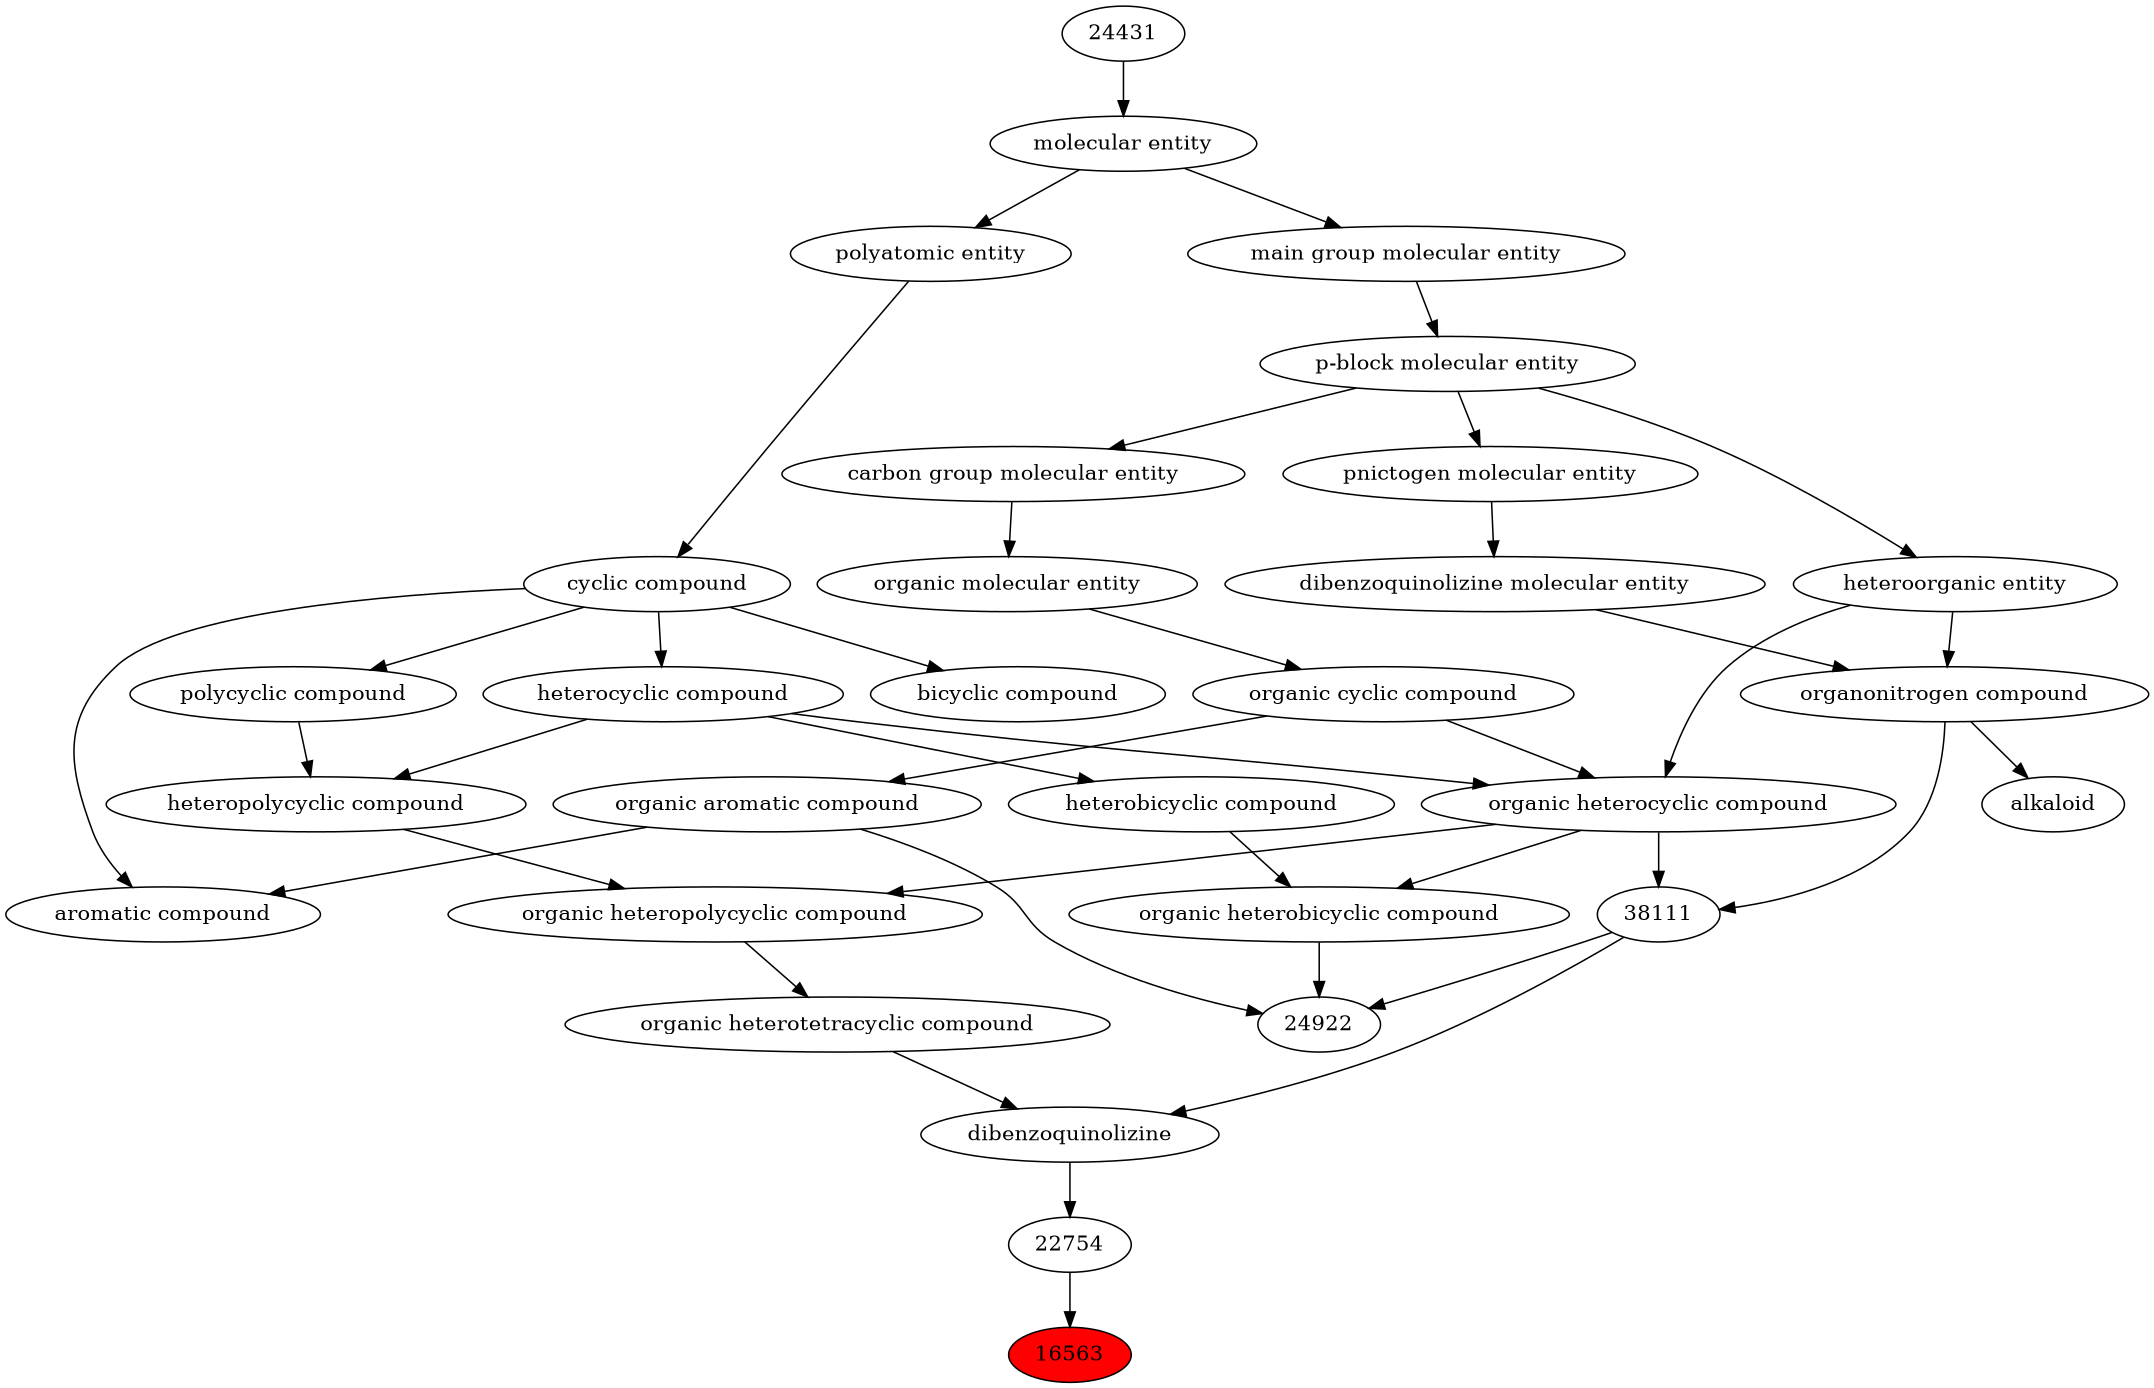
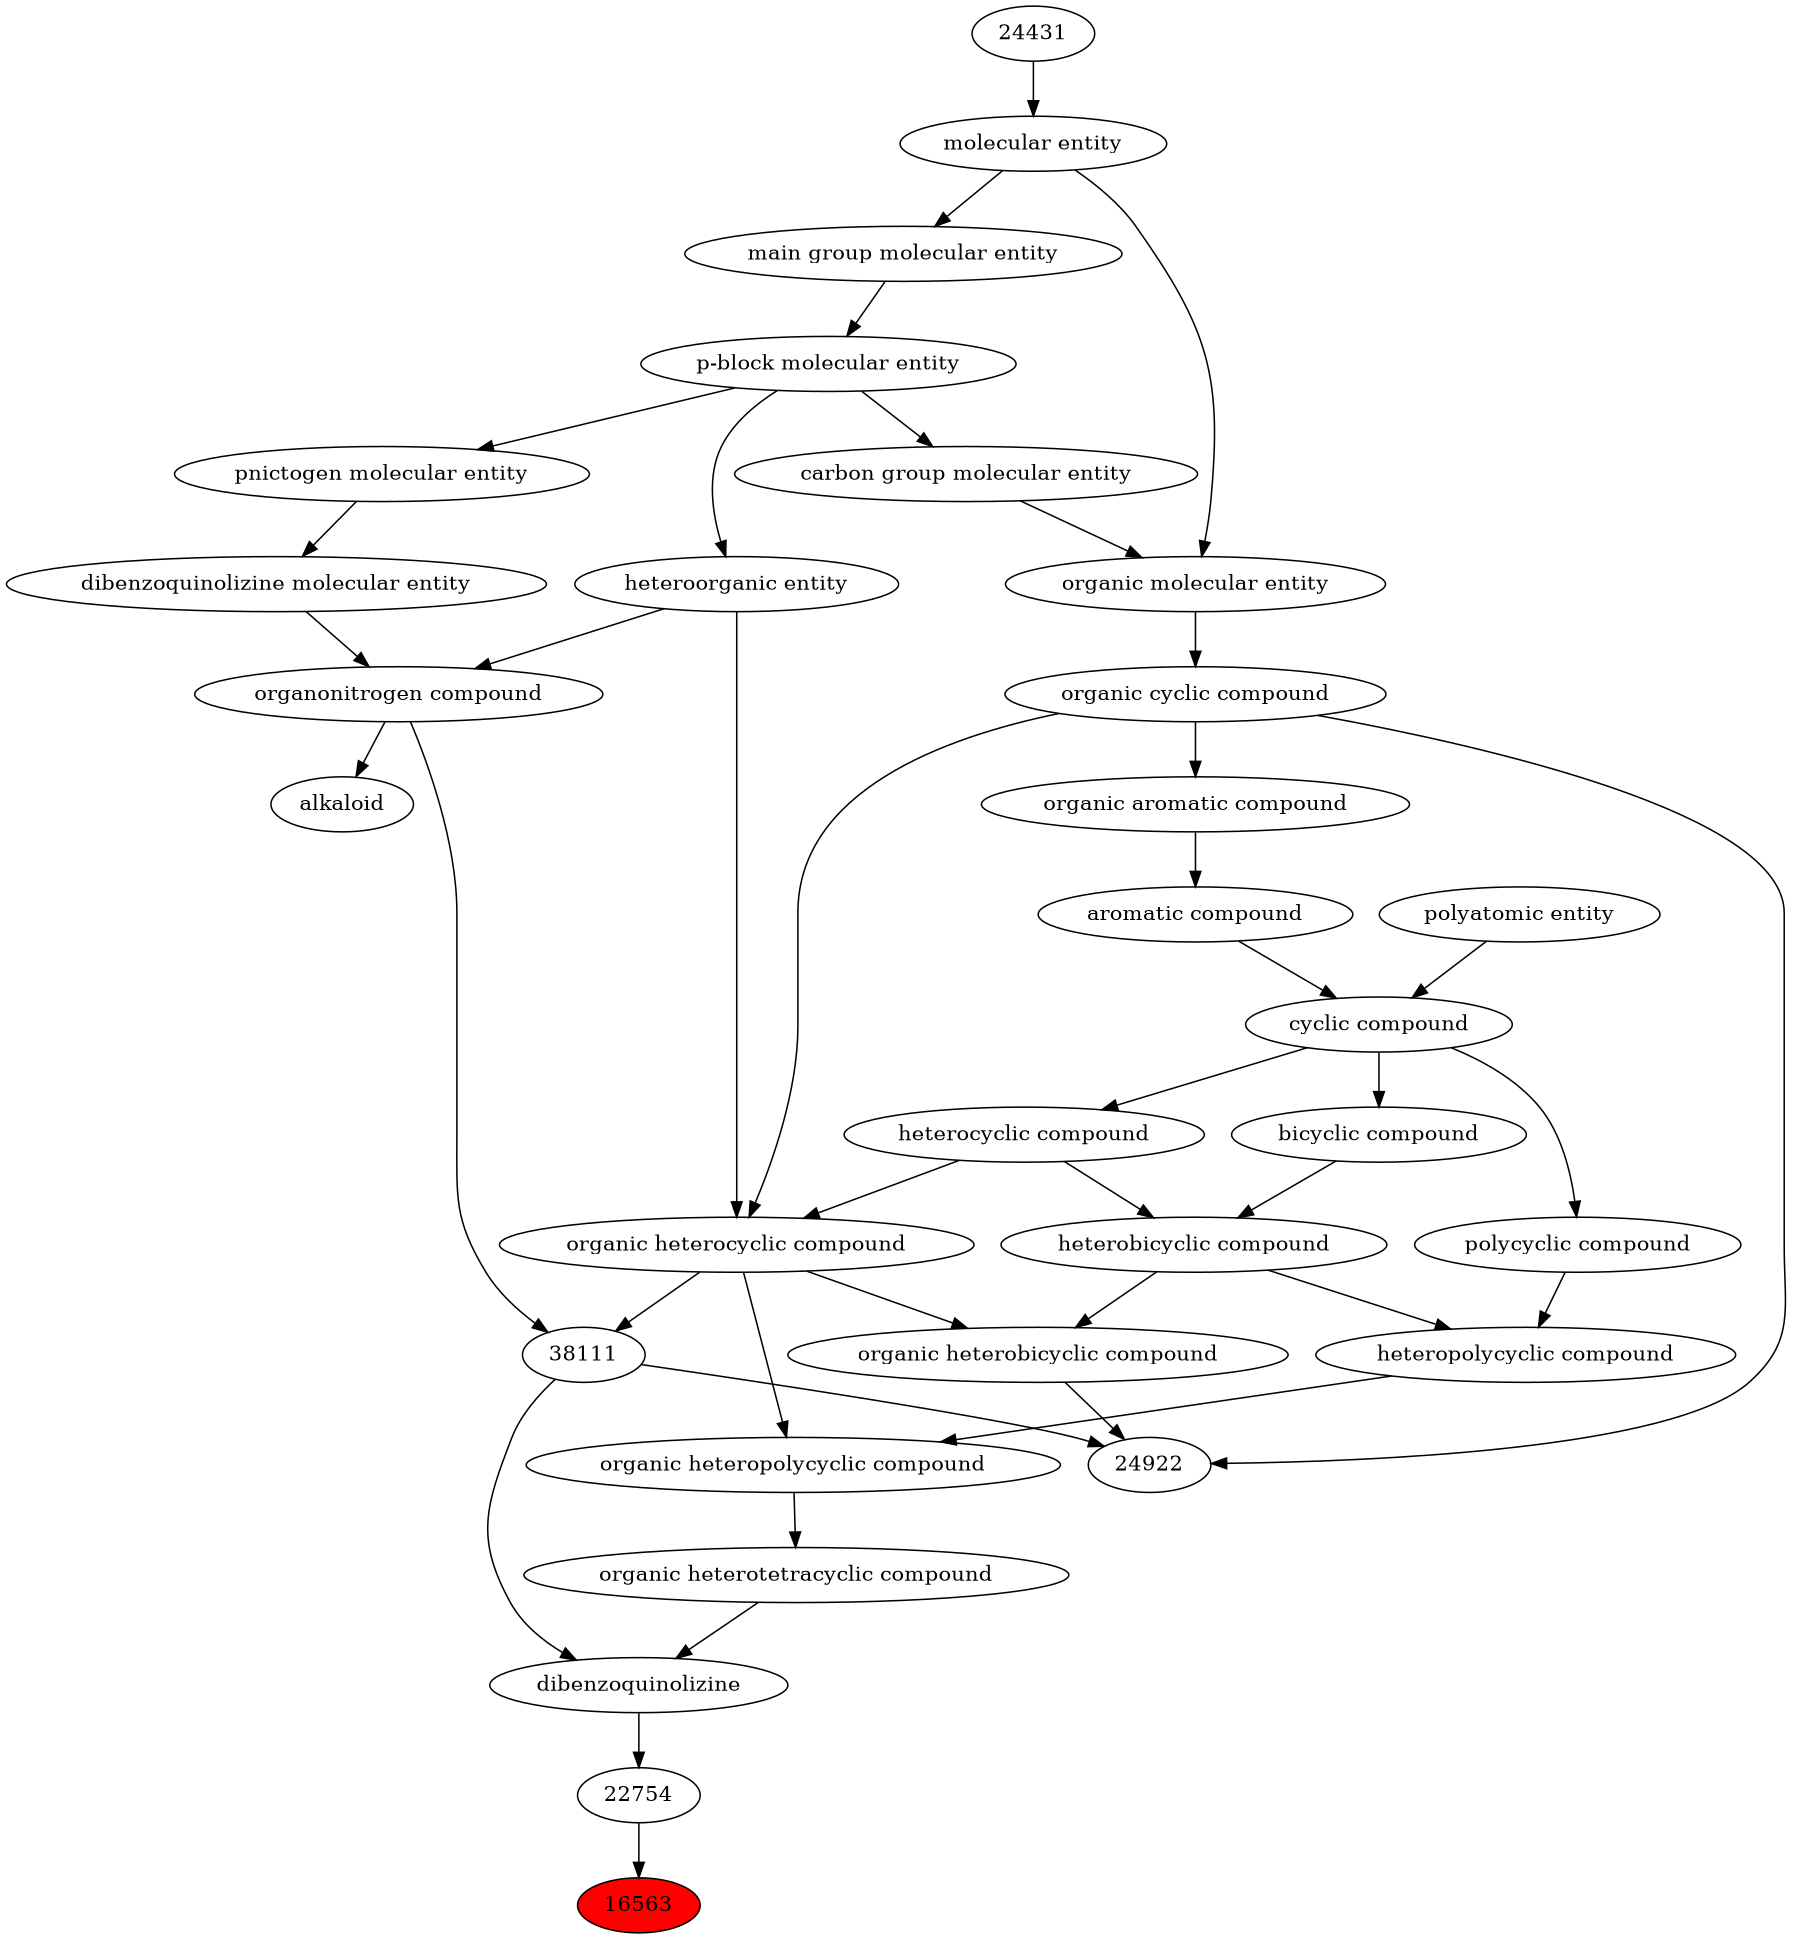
(1034, 195) -> (1198, 335)
(201, 628) -> (1281, 966)
(498, 747) -> (1352, 1297)
(1045, 935) -> (1784, 1158)
none -> (1294, 1185)
